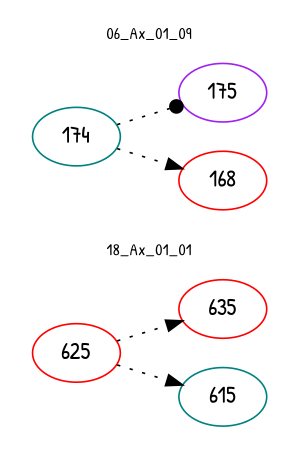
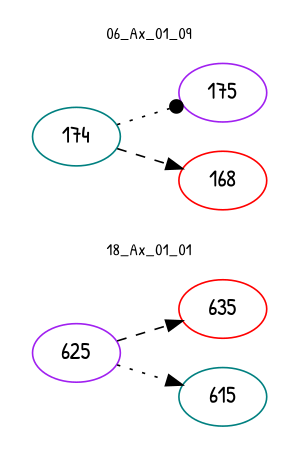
(142, 156) -> (142, 156)
(142, 333) -> (142, 333)
(76, 353) -> (76, 353)
